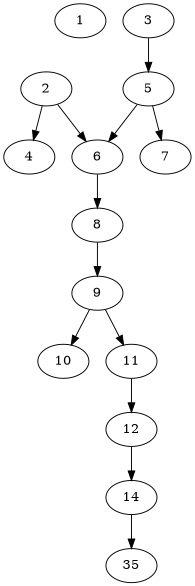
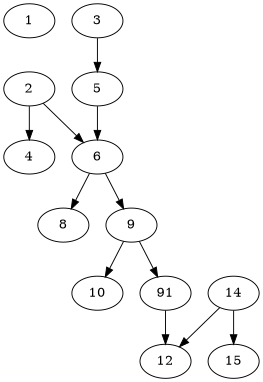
(166, 157) -> none
(97, 255) -> (112, 187)
(131, 361) -> (166, 293)
(131, 459) -> (203, 324)
(131, 566) -> (234, 361)
